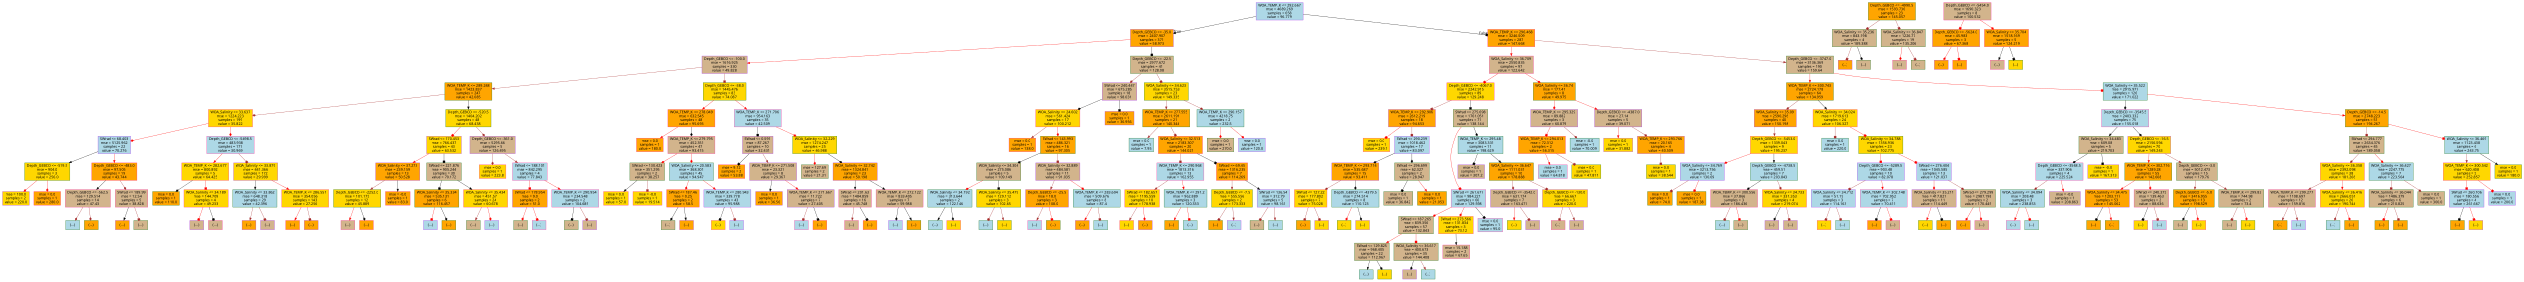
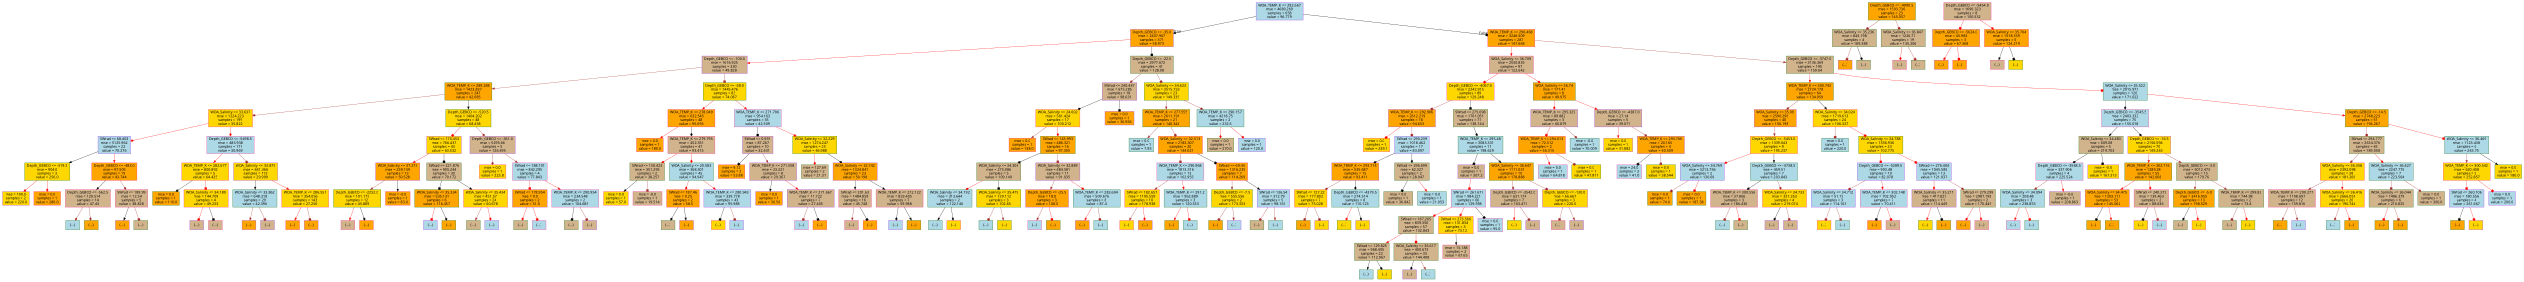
(1451, 157) -> (1470, 183)
none -> (1629, 172)
(647, 198) -> (647, 198)
(1432, 198) -> (1432, 198)
